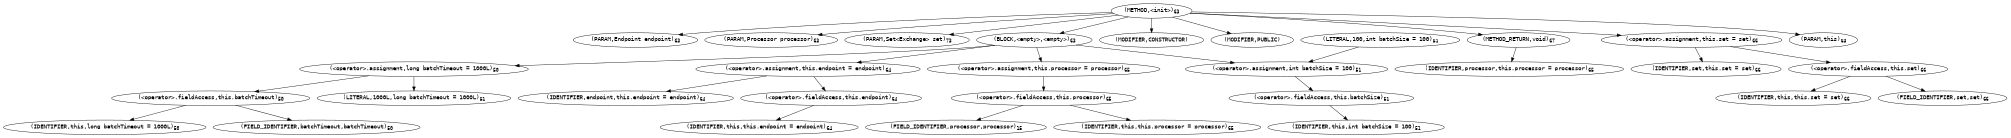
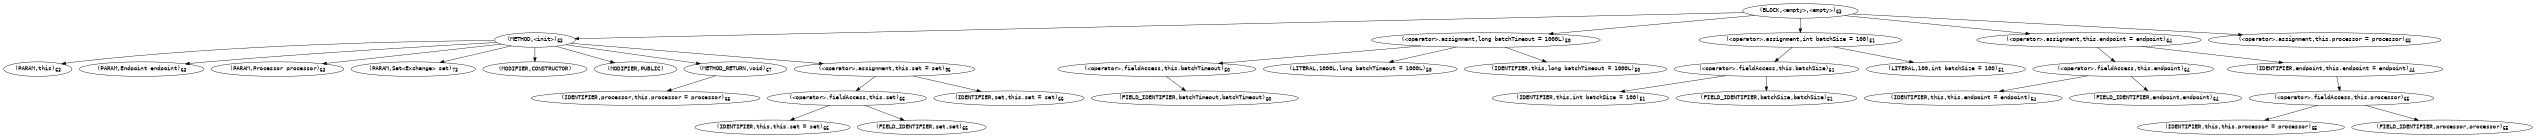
(1096, 25) -> (1161, 26)
(1755, 39) -> (948, 69)
(1336, 54) -> (1872, 54)
(1044, 82) -> (2338, 82)
(482, 98) -> (1429, 69)
(703, 98) -> (2412, 69)
none -> (1766, 98)
none -> (2156, 98)
(160, 112) -> (1524, 54)
(1019, 127) -> (2506, 127)
